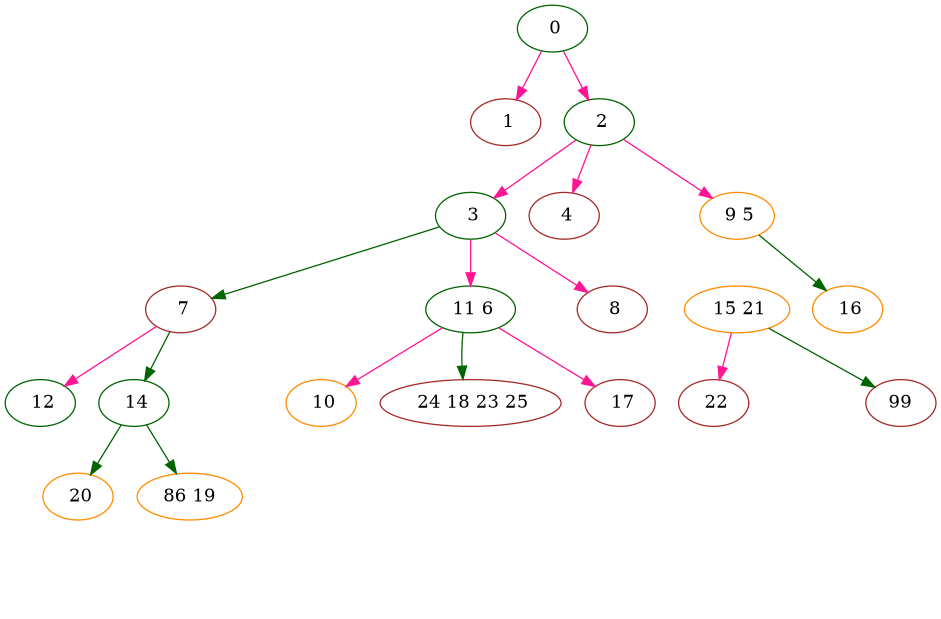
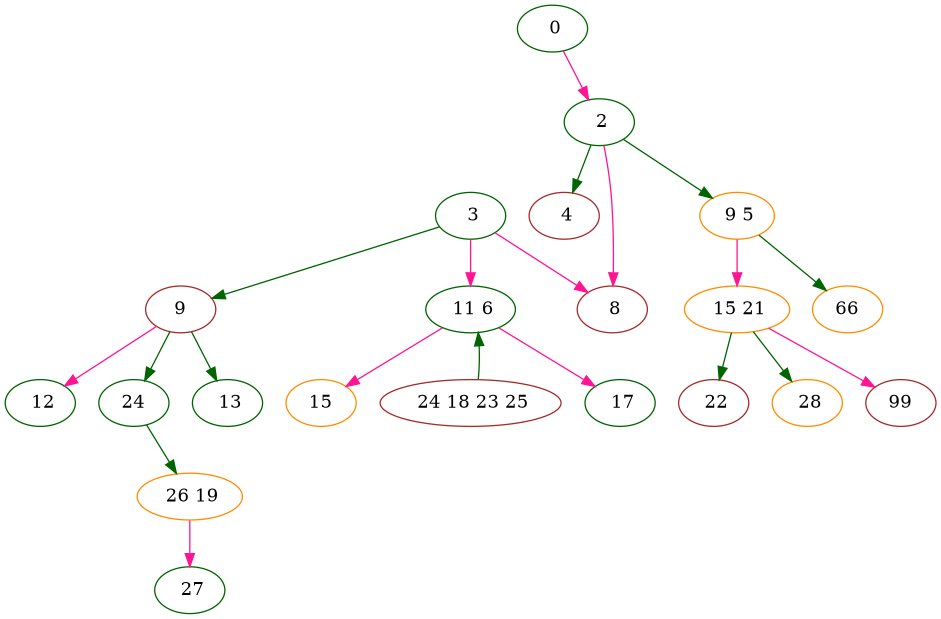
(506, 122) -> none
(584, 163) -> (584, 163)
(540, 165) -> (612, 209)
(662, 165) -> (662, 165)
none -> (737, 256)
(181, 309) -> (181, 309)
(848, 309) -> (848, 309)
(462, 349) -> (479, 363)
(727, 350) -> (727, 350)
(816, 355) -> (816, 355)
(134, 403) -> (134, 403)
none -> (227, 403)
(321, 403) -> (321, 403)
(620, 403) -> (620, 403)
none -> (807, 403)
(78, 497) -> none
(190, 497) -> (190, 497)
none -> (190, 590)
